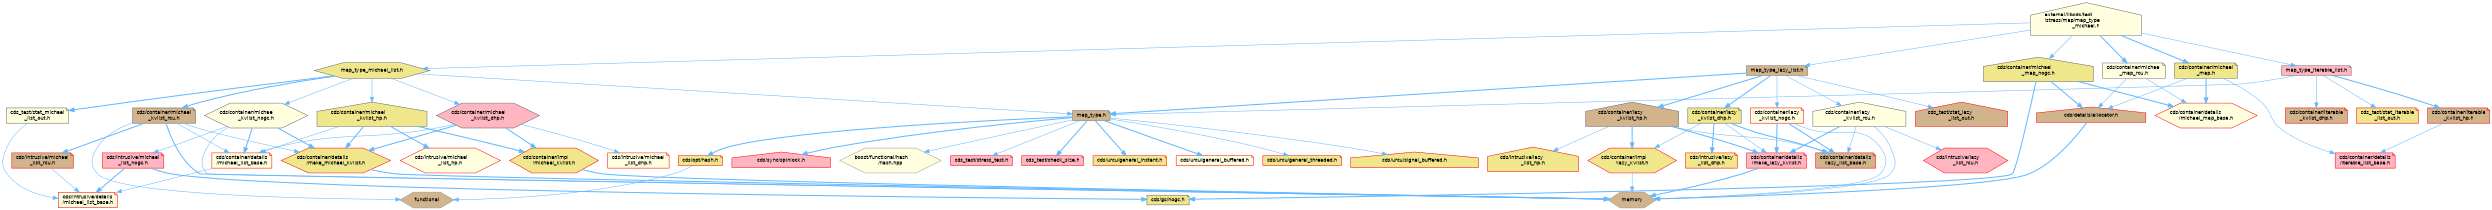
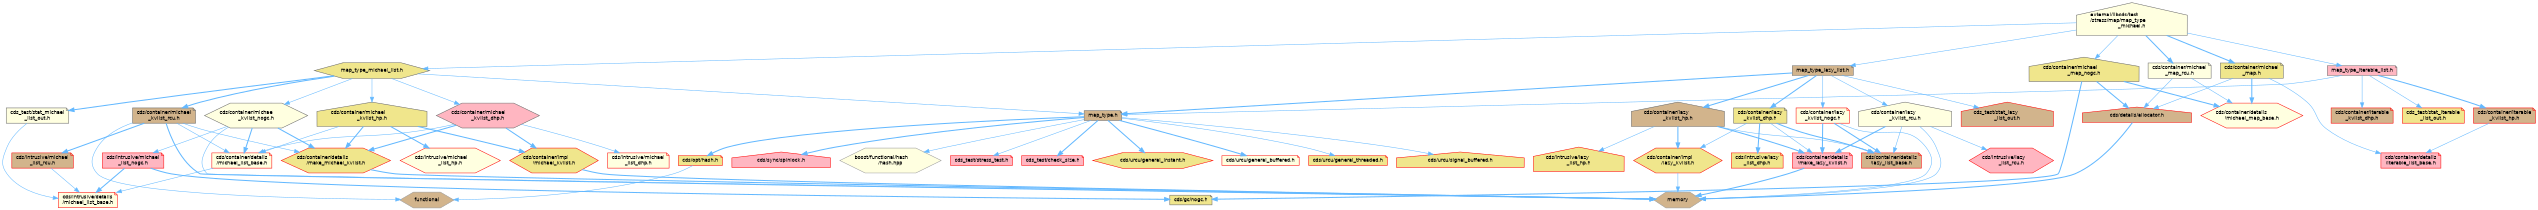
(1130, 161) -> (1153, 161)
